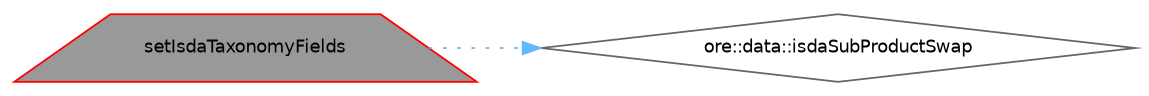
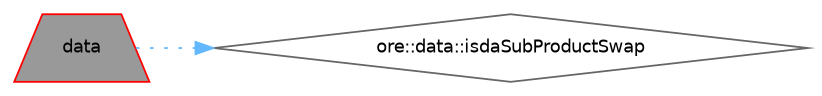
(246, 48) -> (82, 48)
